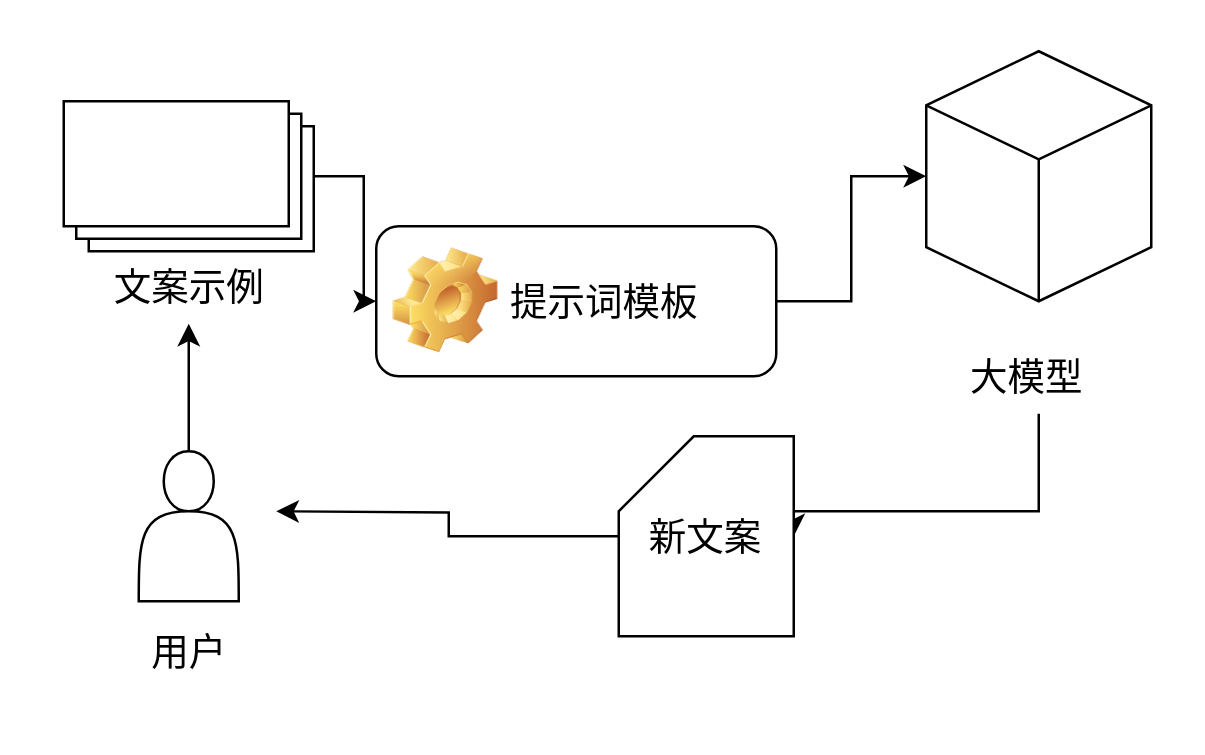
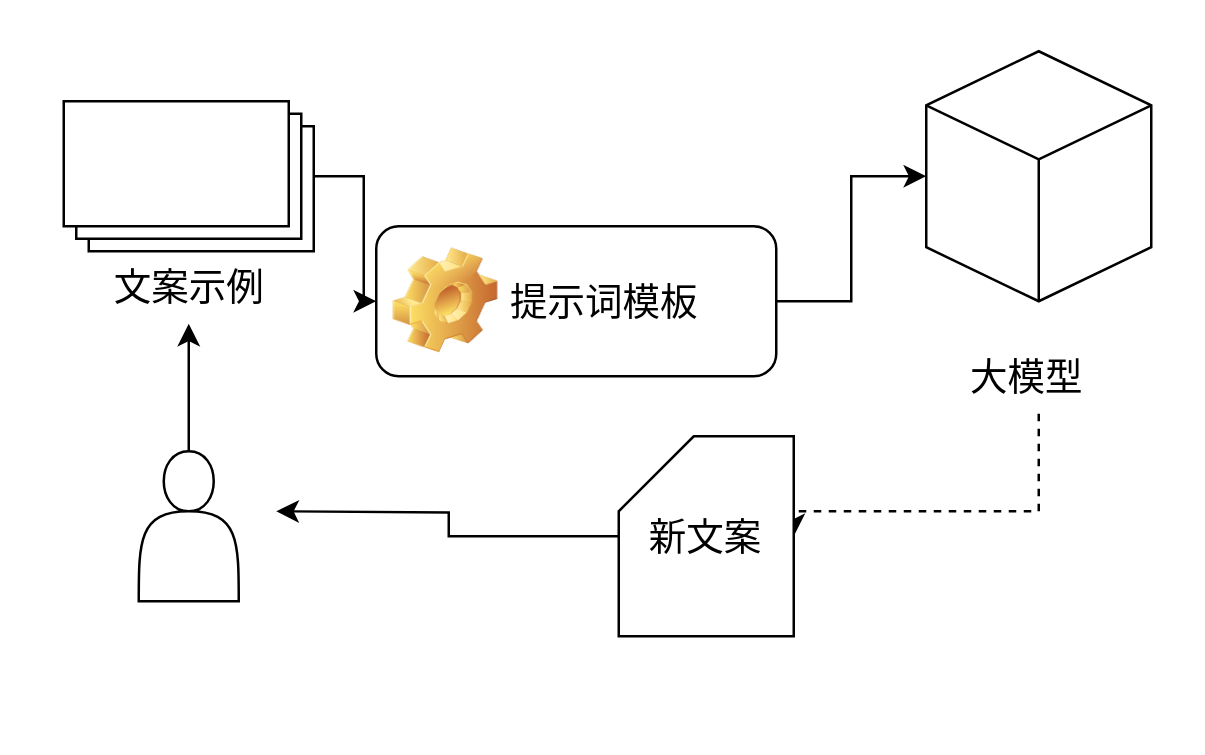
(961, 511) -> (961, 511)
(189, 651) -> none
